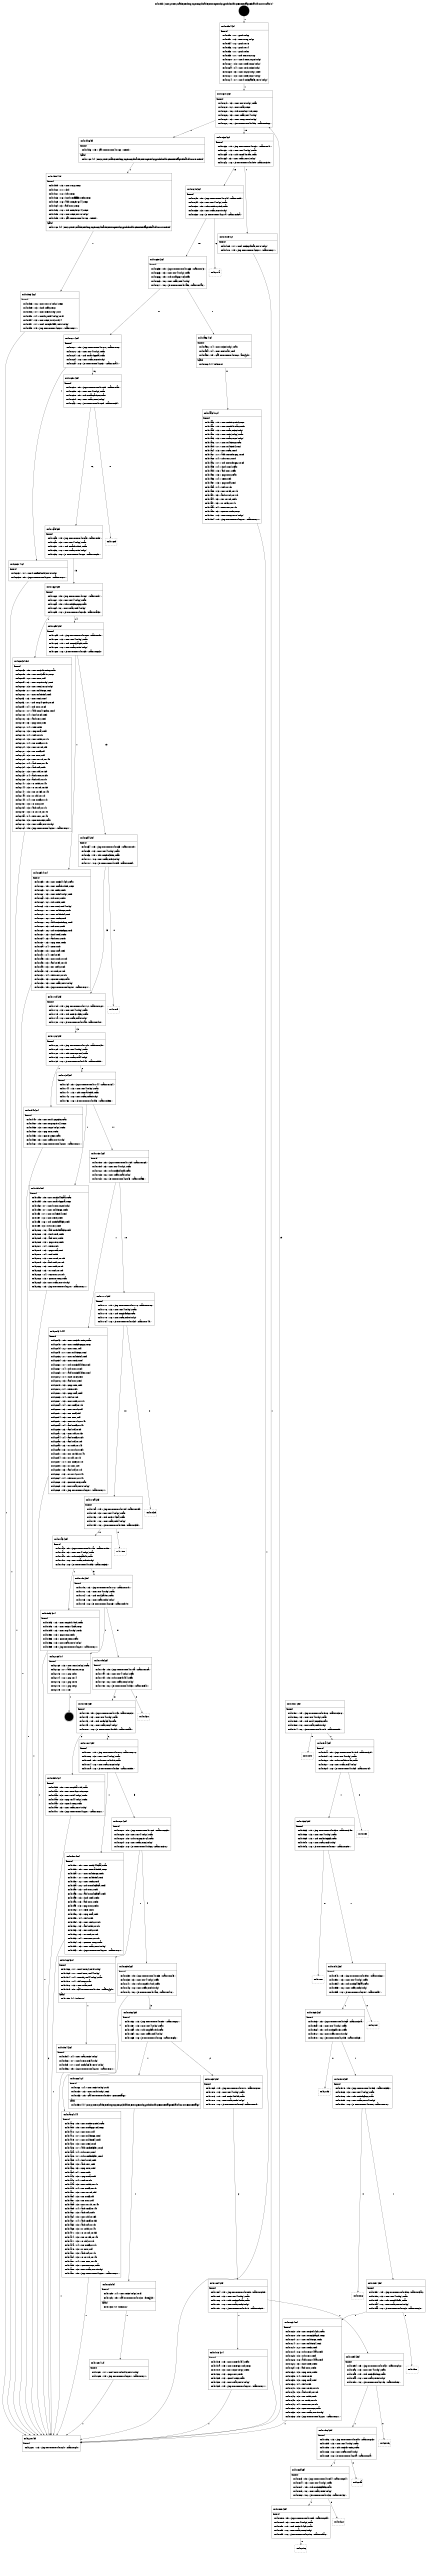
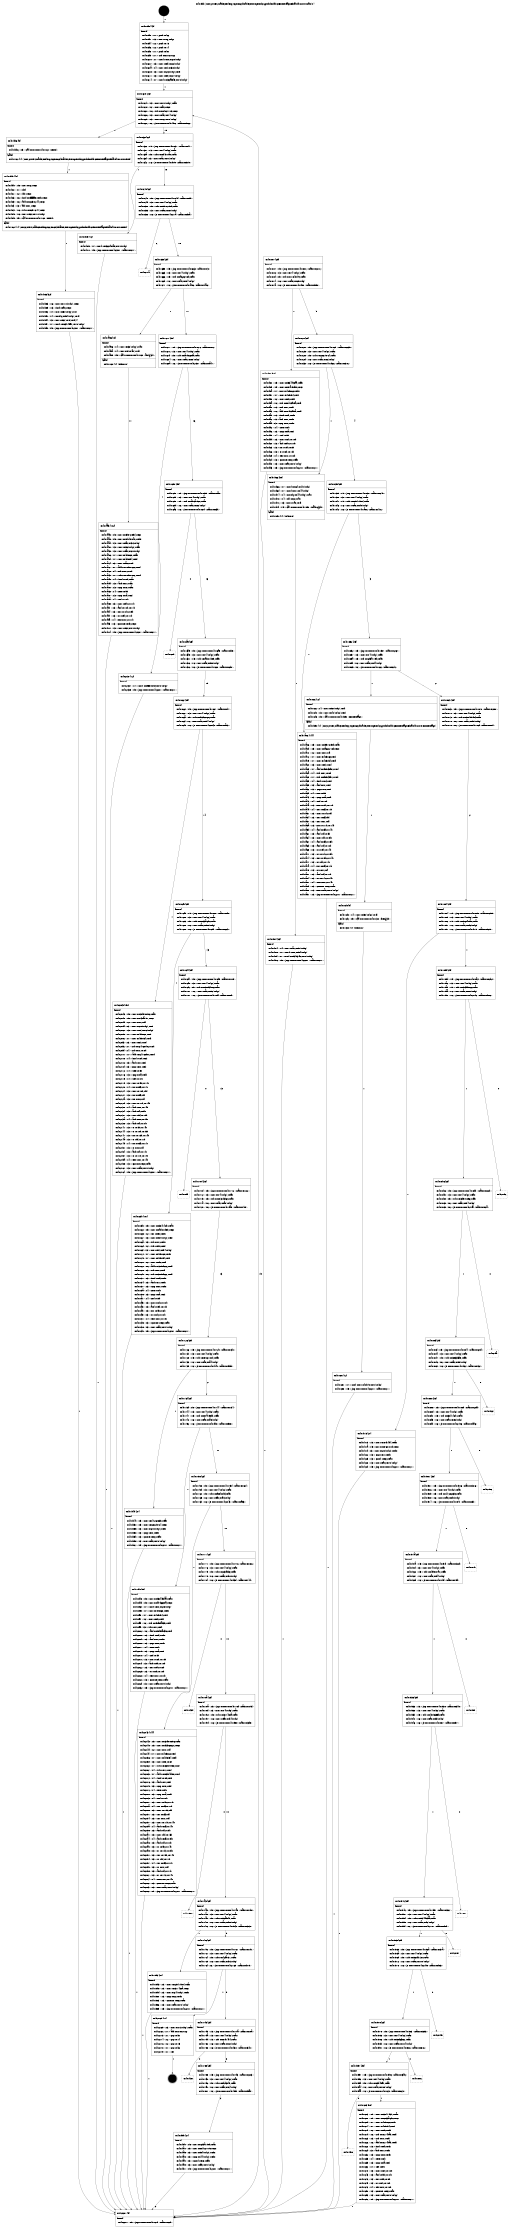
none -> (450, 1450)
(107, 1736) -> none
